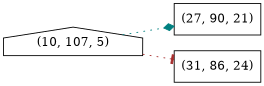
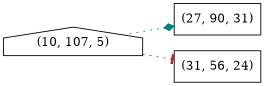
(217, 19) -> (217, 19)
(217, 66) -> (217, 66)
